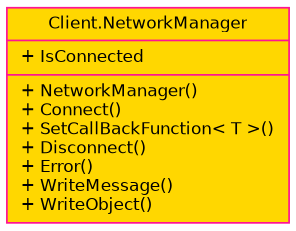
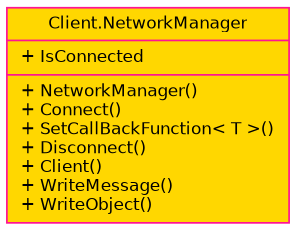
(58, 167) -> (62, 167)
